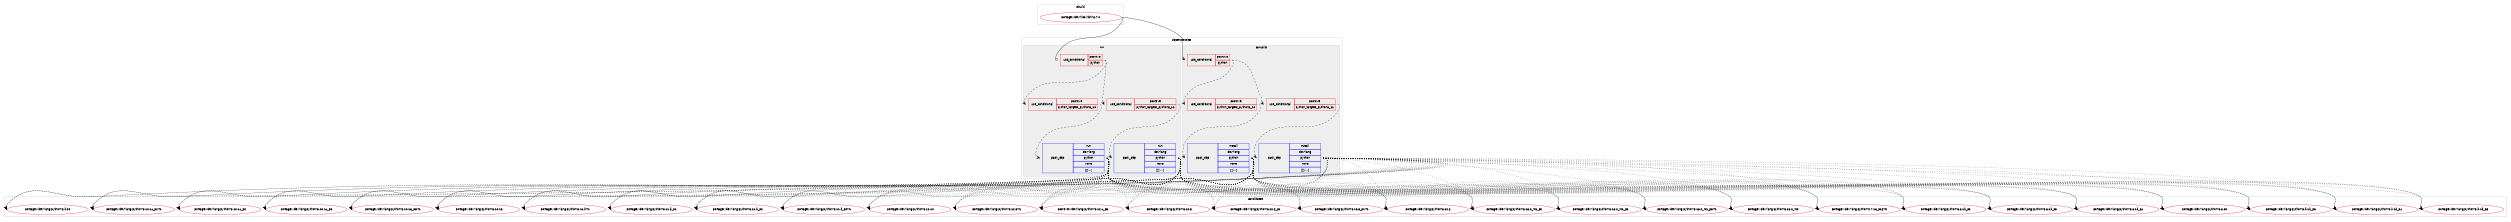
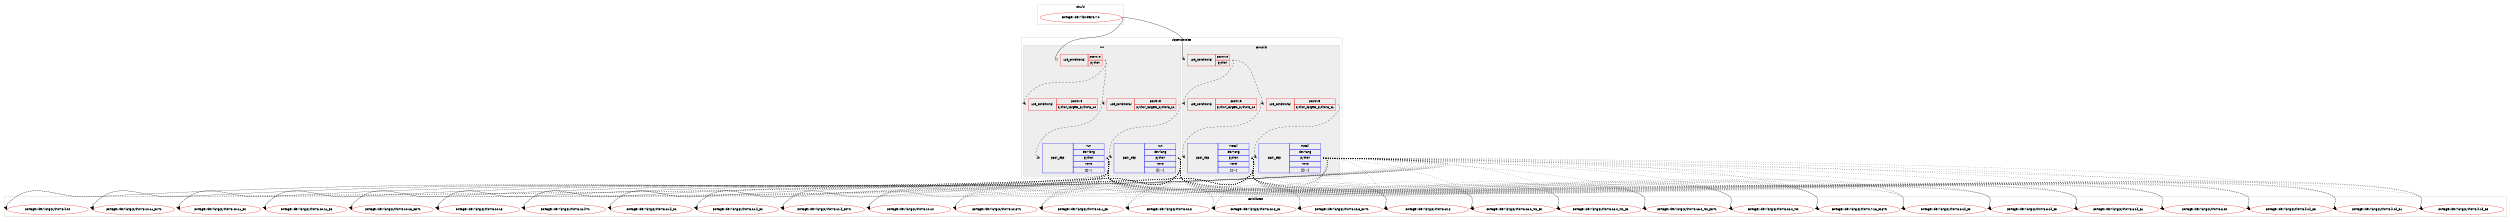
(1081, 17) -> (1081, 17)
(1083, 209) -> (1083, 209)
